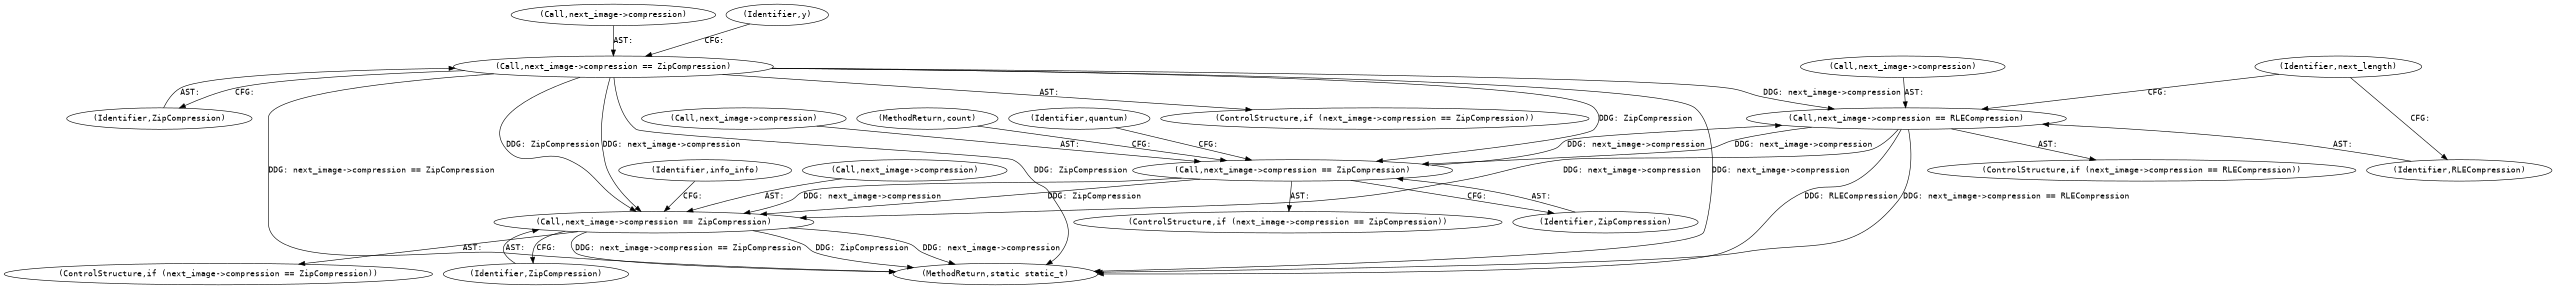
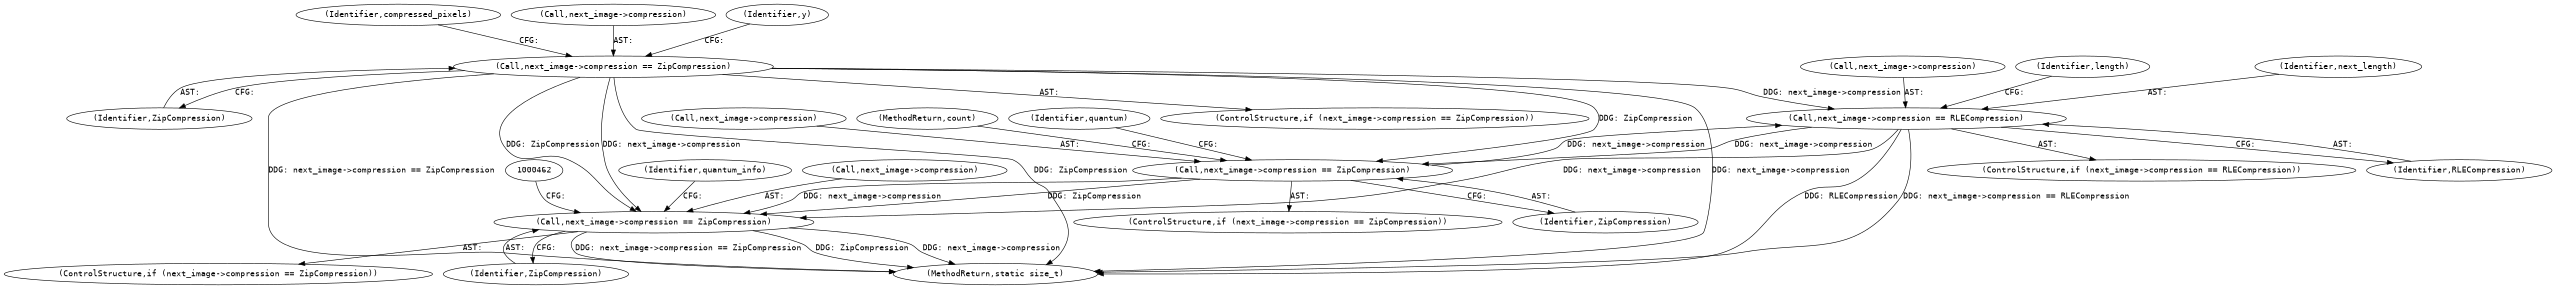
none -> (398, 15)
none -> (2083, 67)
(2160, 93) -> (2160, 93)
(2397, 117) -> (2194, 144)
none -> (534, 170)
(705, 170) -> (705, 170)
(995, 274) -> (995, 274)
